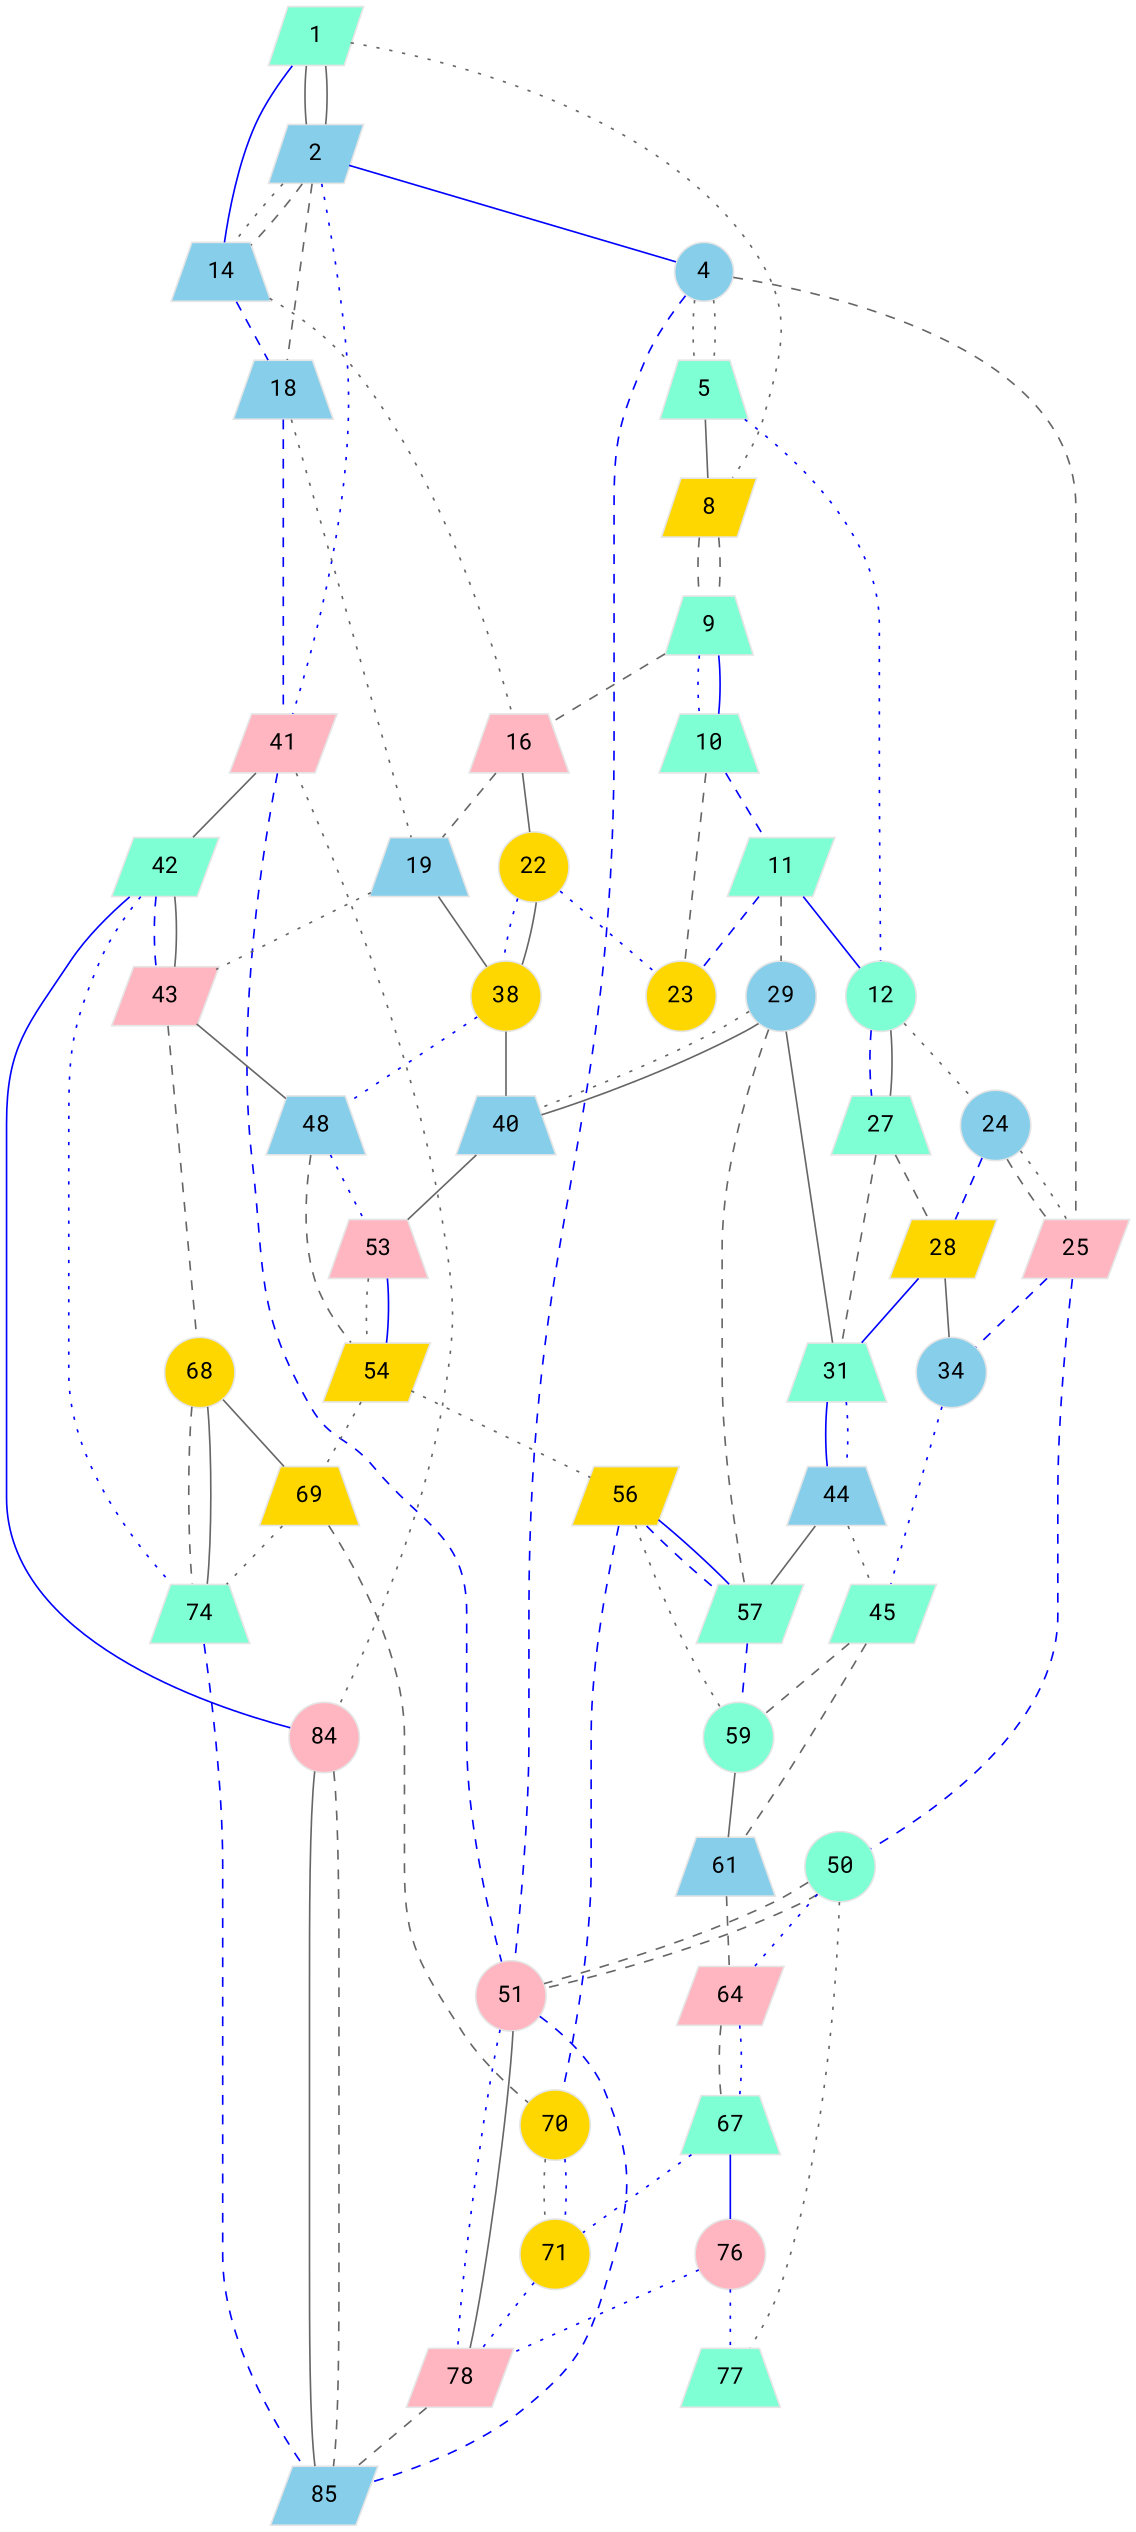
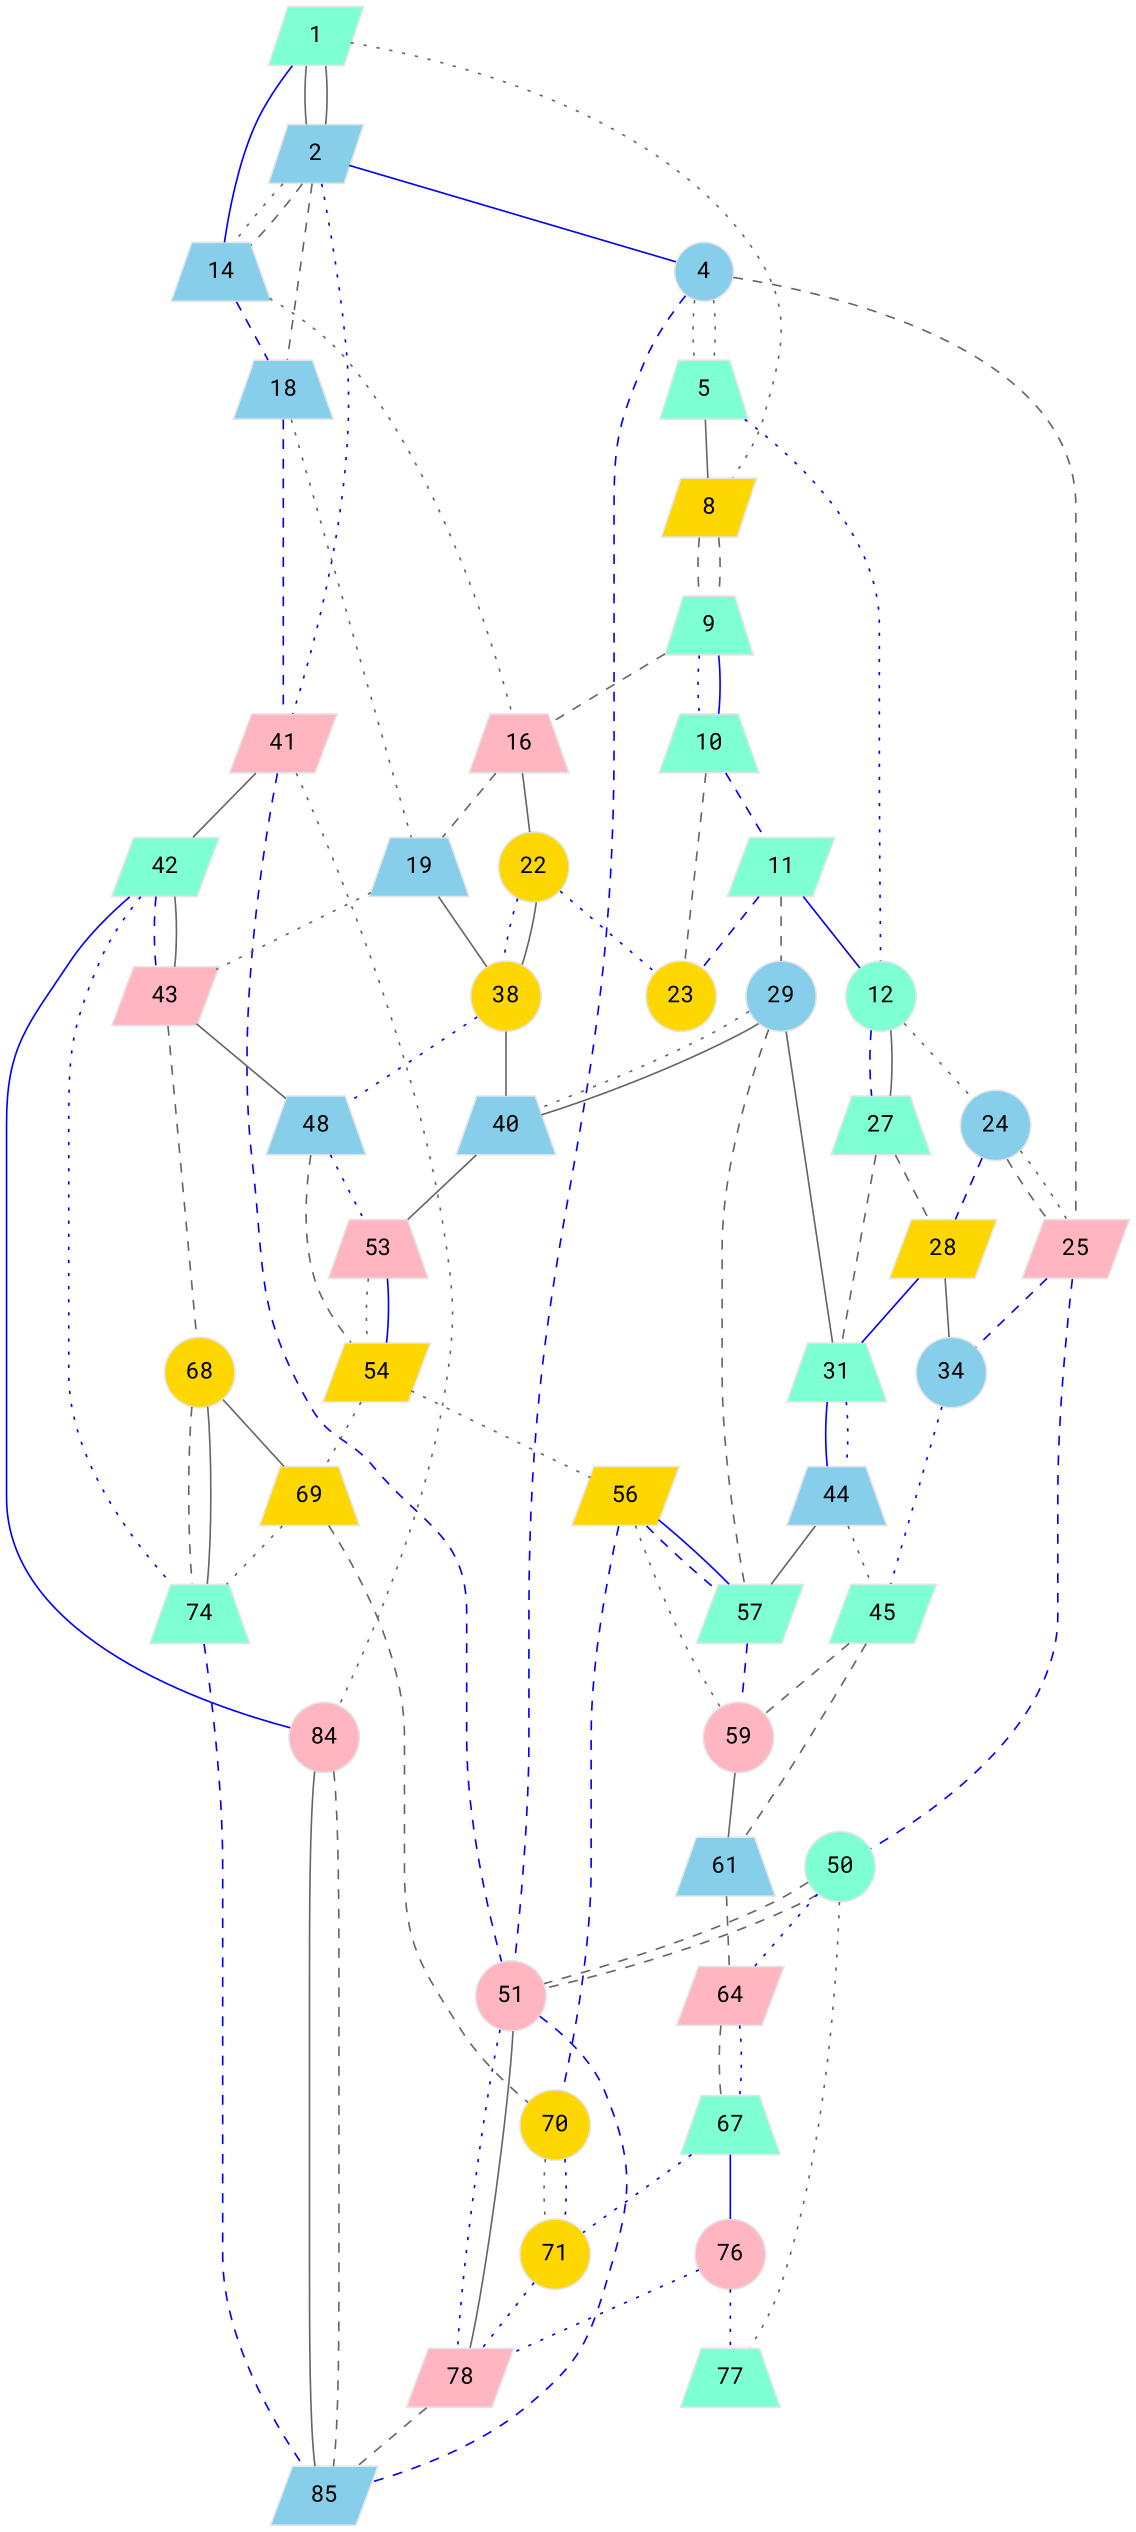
(739, 1738) -> (739, 1738)
